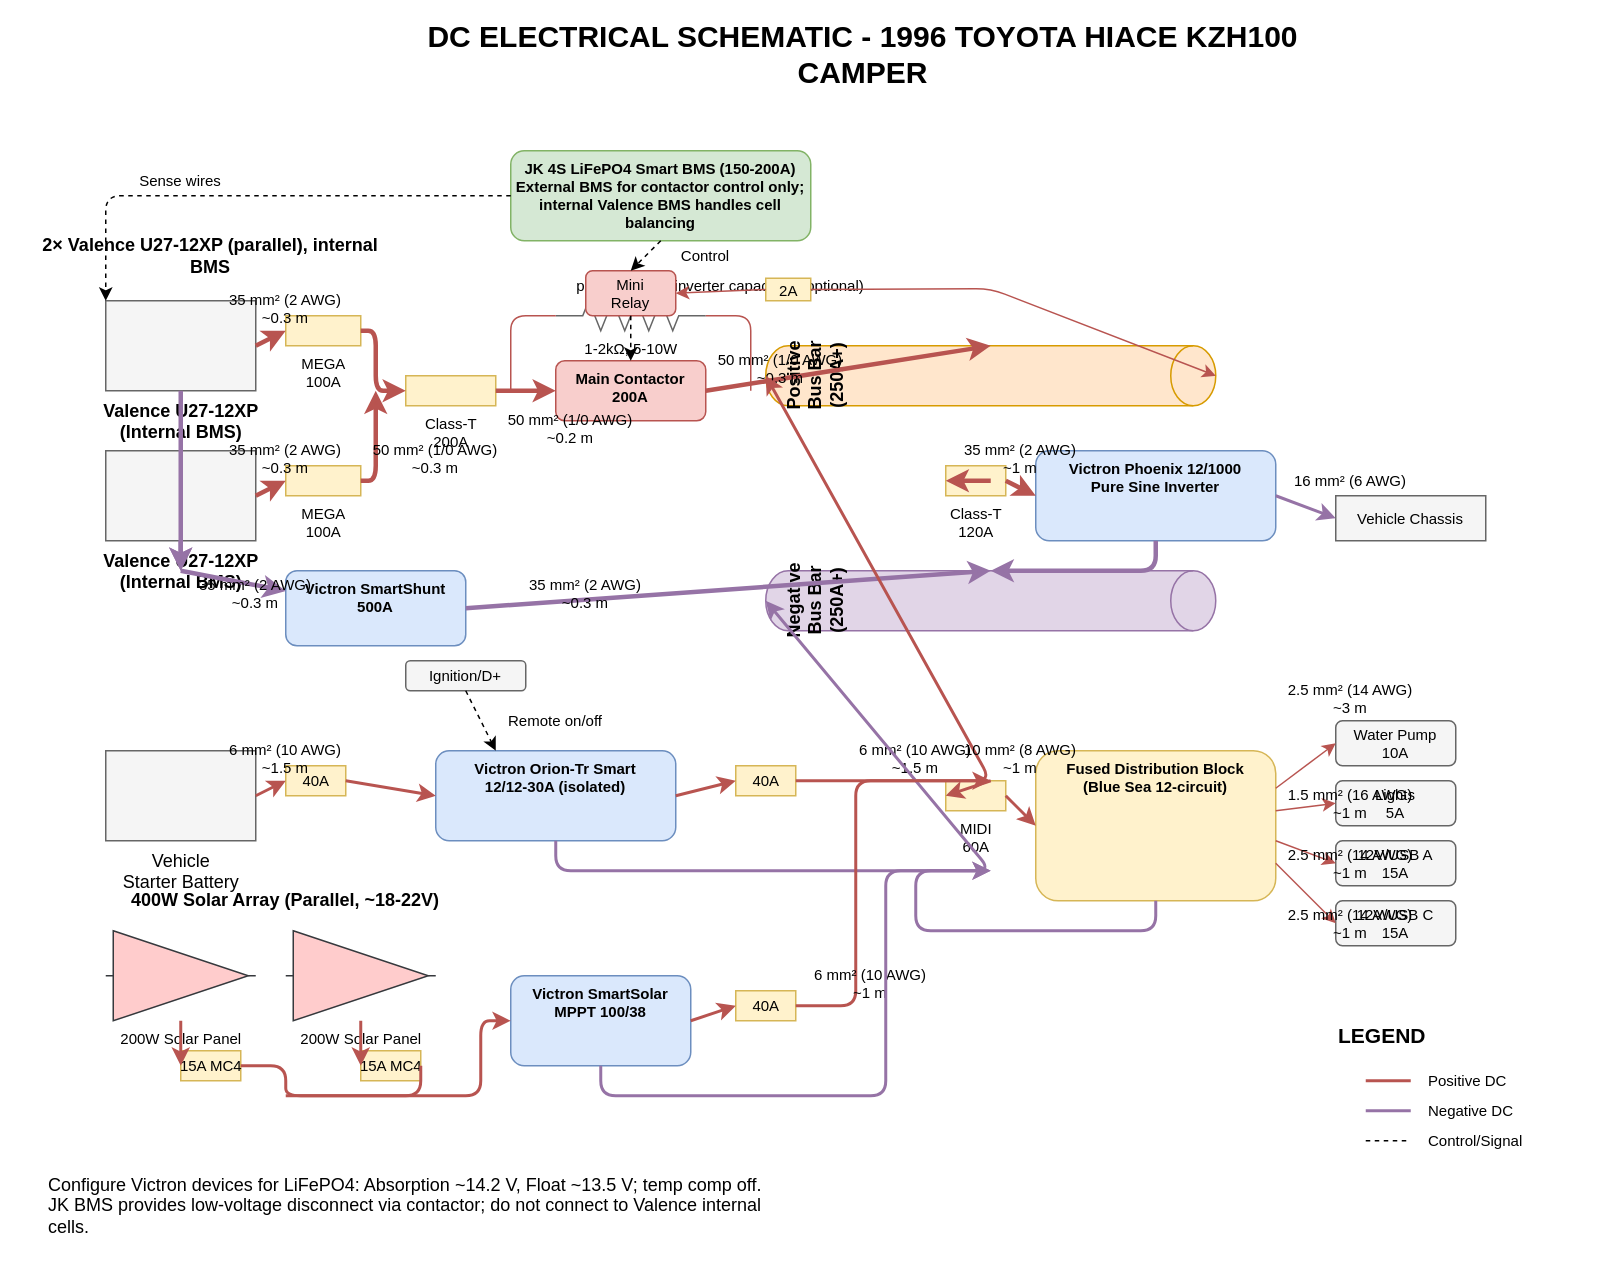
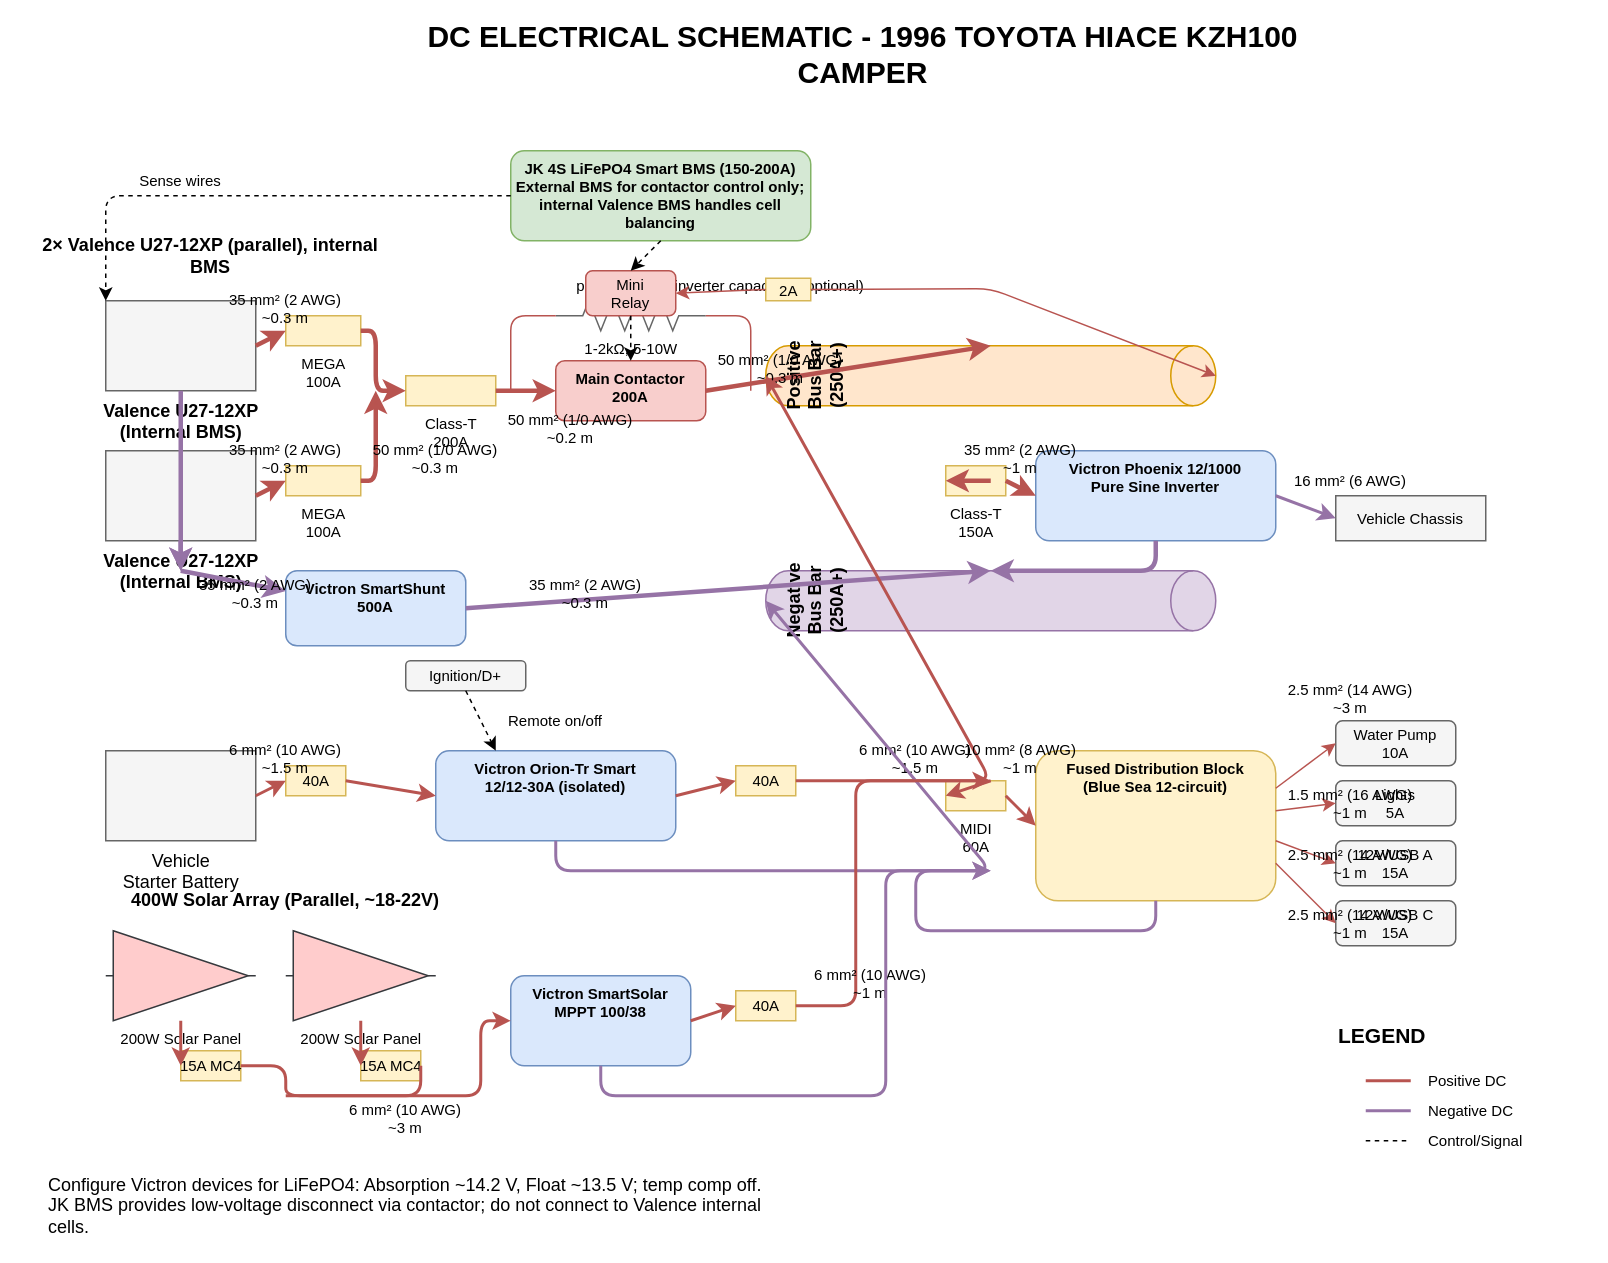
(706, 256) -> none
(977, 524) -> (977, 524)
none -> (406, 1118)
